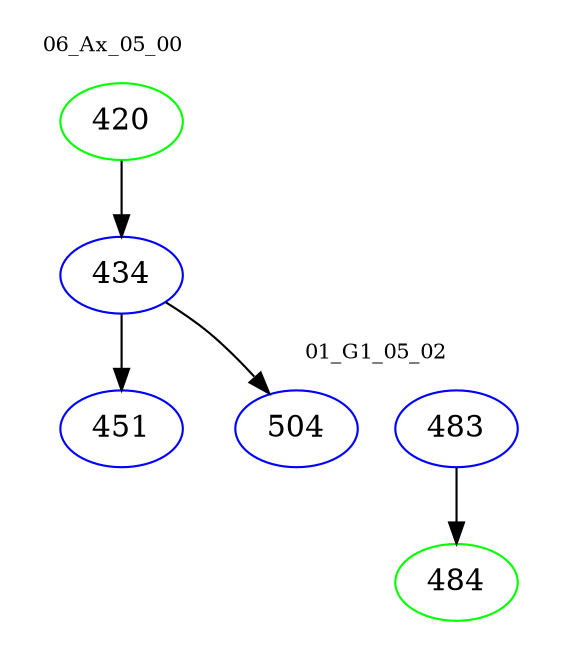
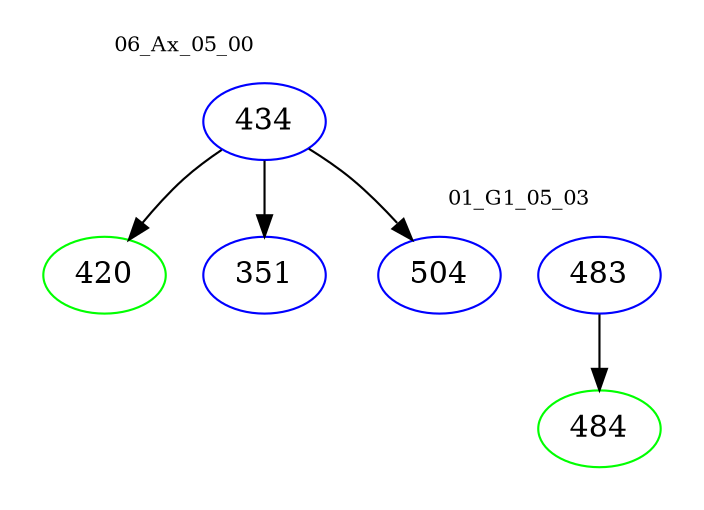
(122, 188) -> (179, 183)
(377, 353) -> (519, 199)
(122, 429) -> (265, 275)
